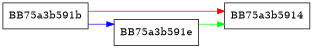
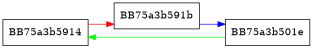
(153, 11) -> (97, 24)
(156, 32) -> (268, 32)
